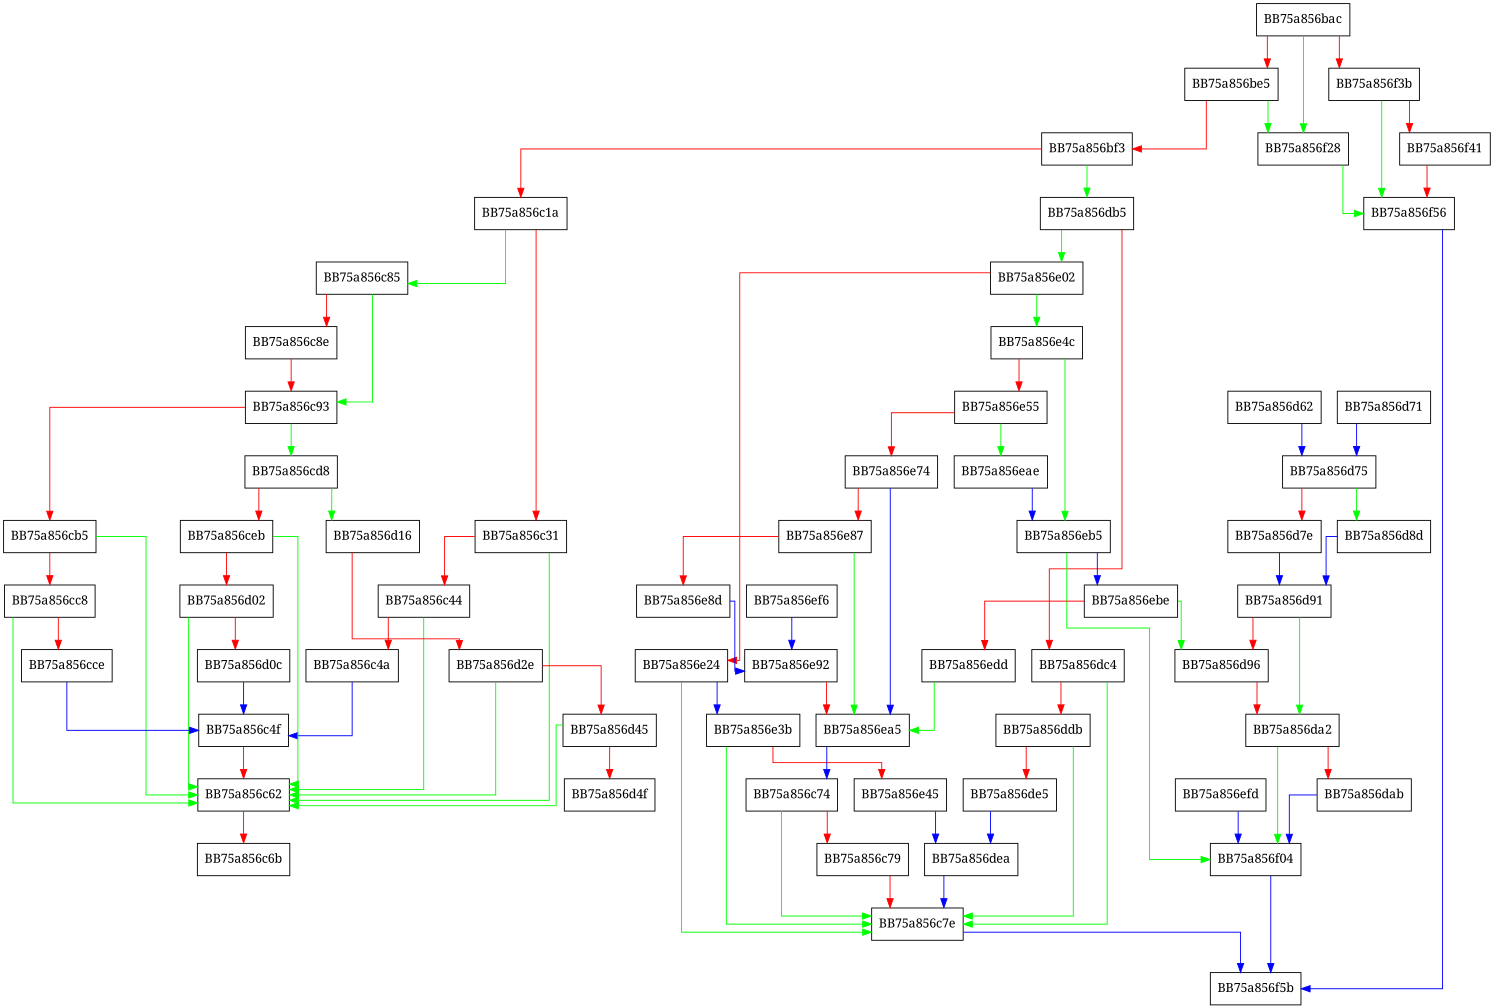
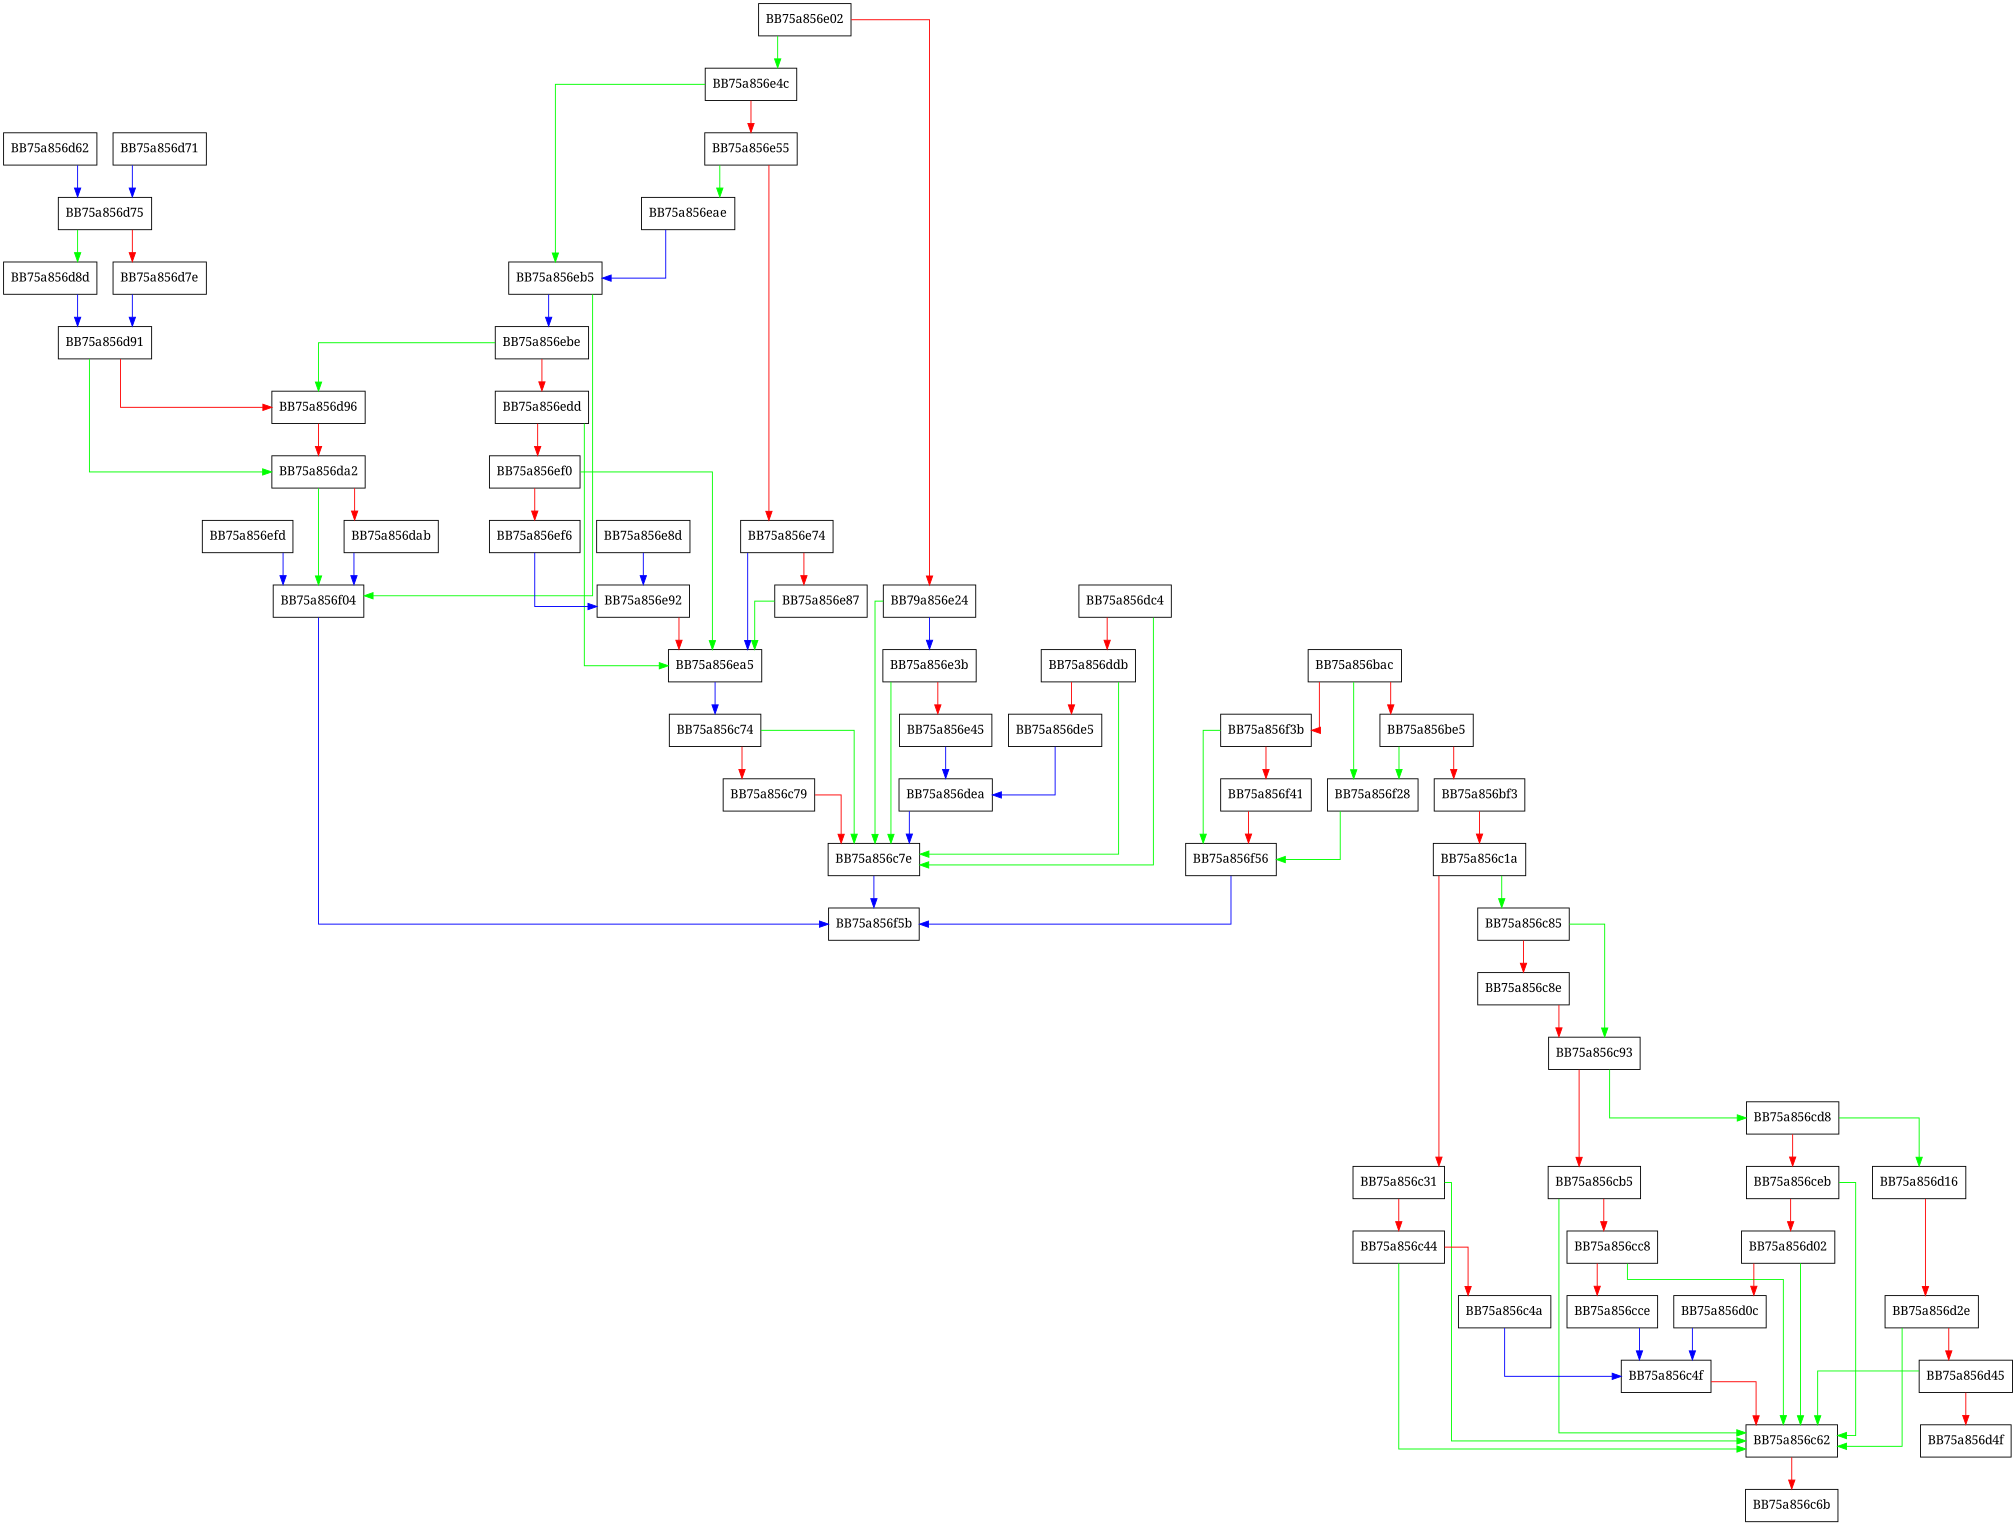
(1087, 214) -> none
none -> (535, 472)
(711, 537) -> none
(681, 666) -> (930, 601)
